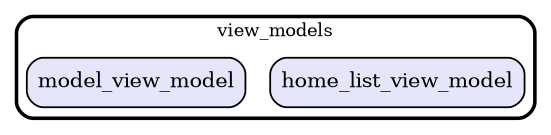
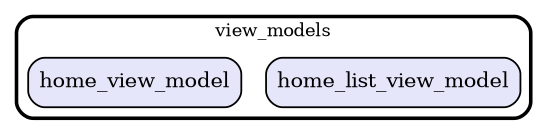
(136, 82) -> (135, 82)
